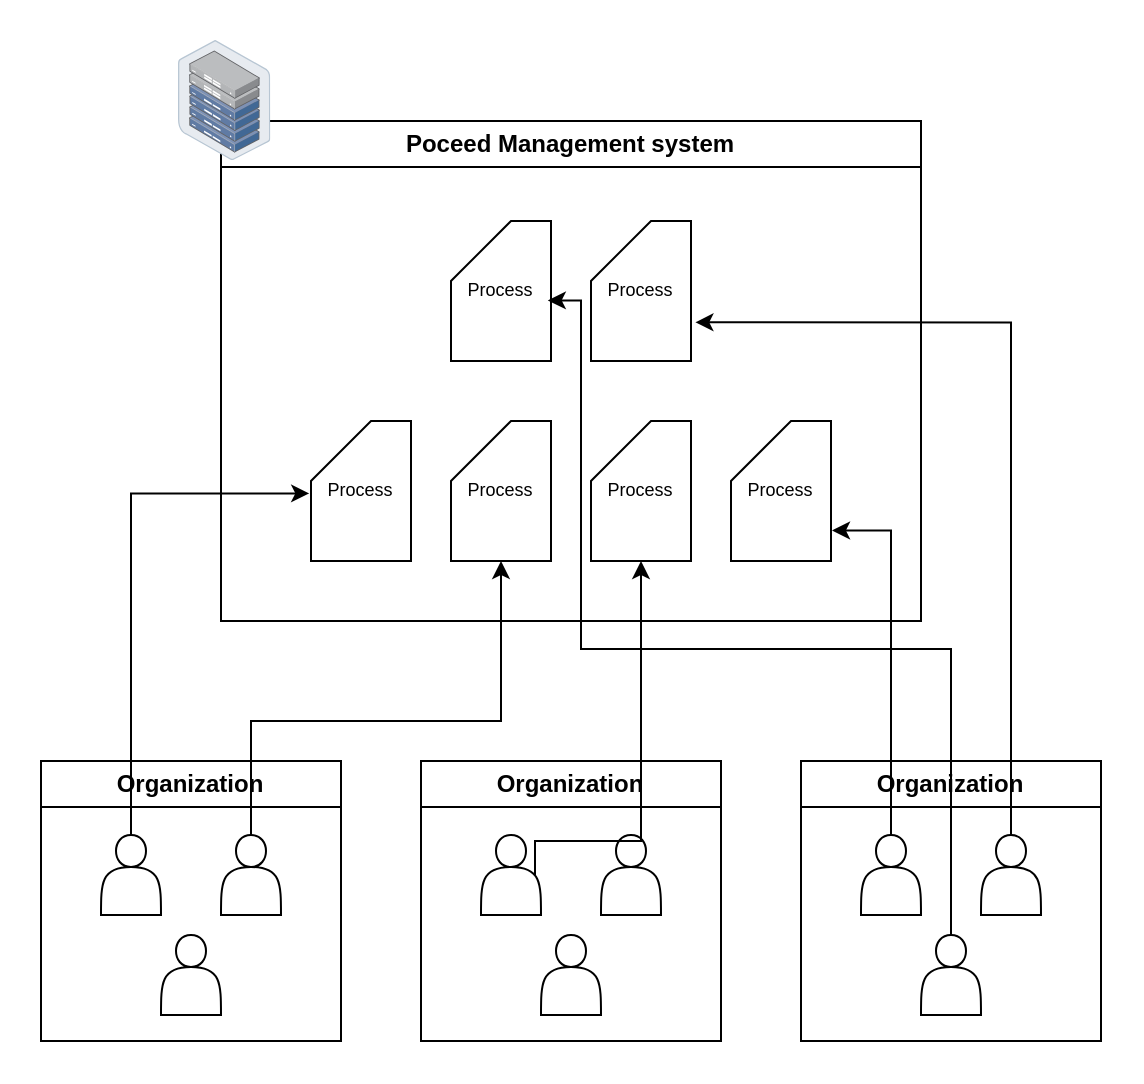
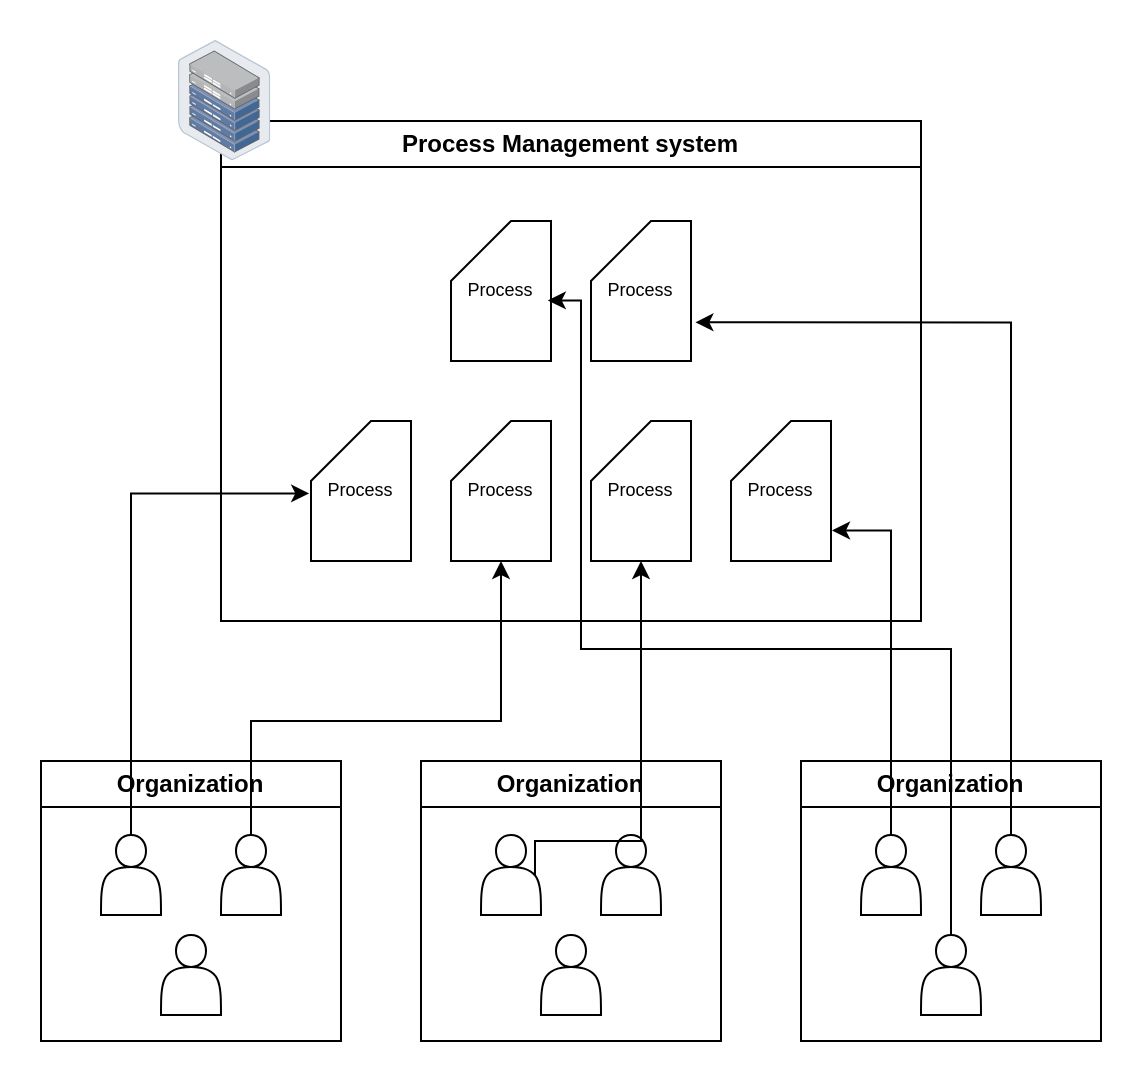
(571, 145) -> (571, 145)
